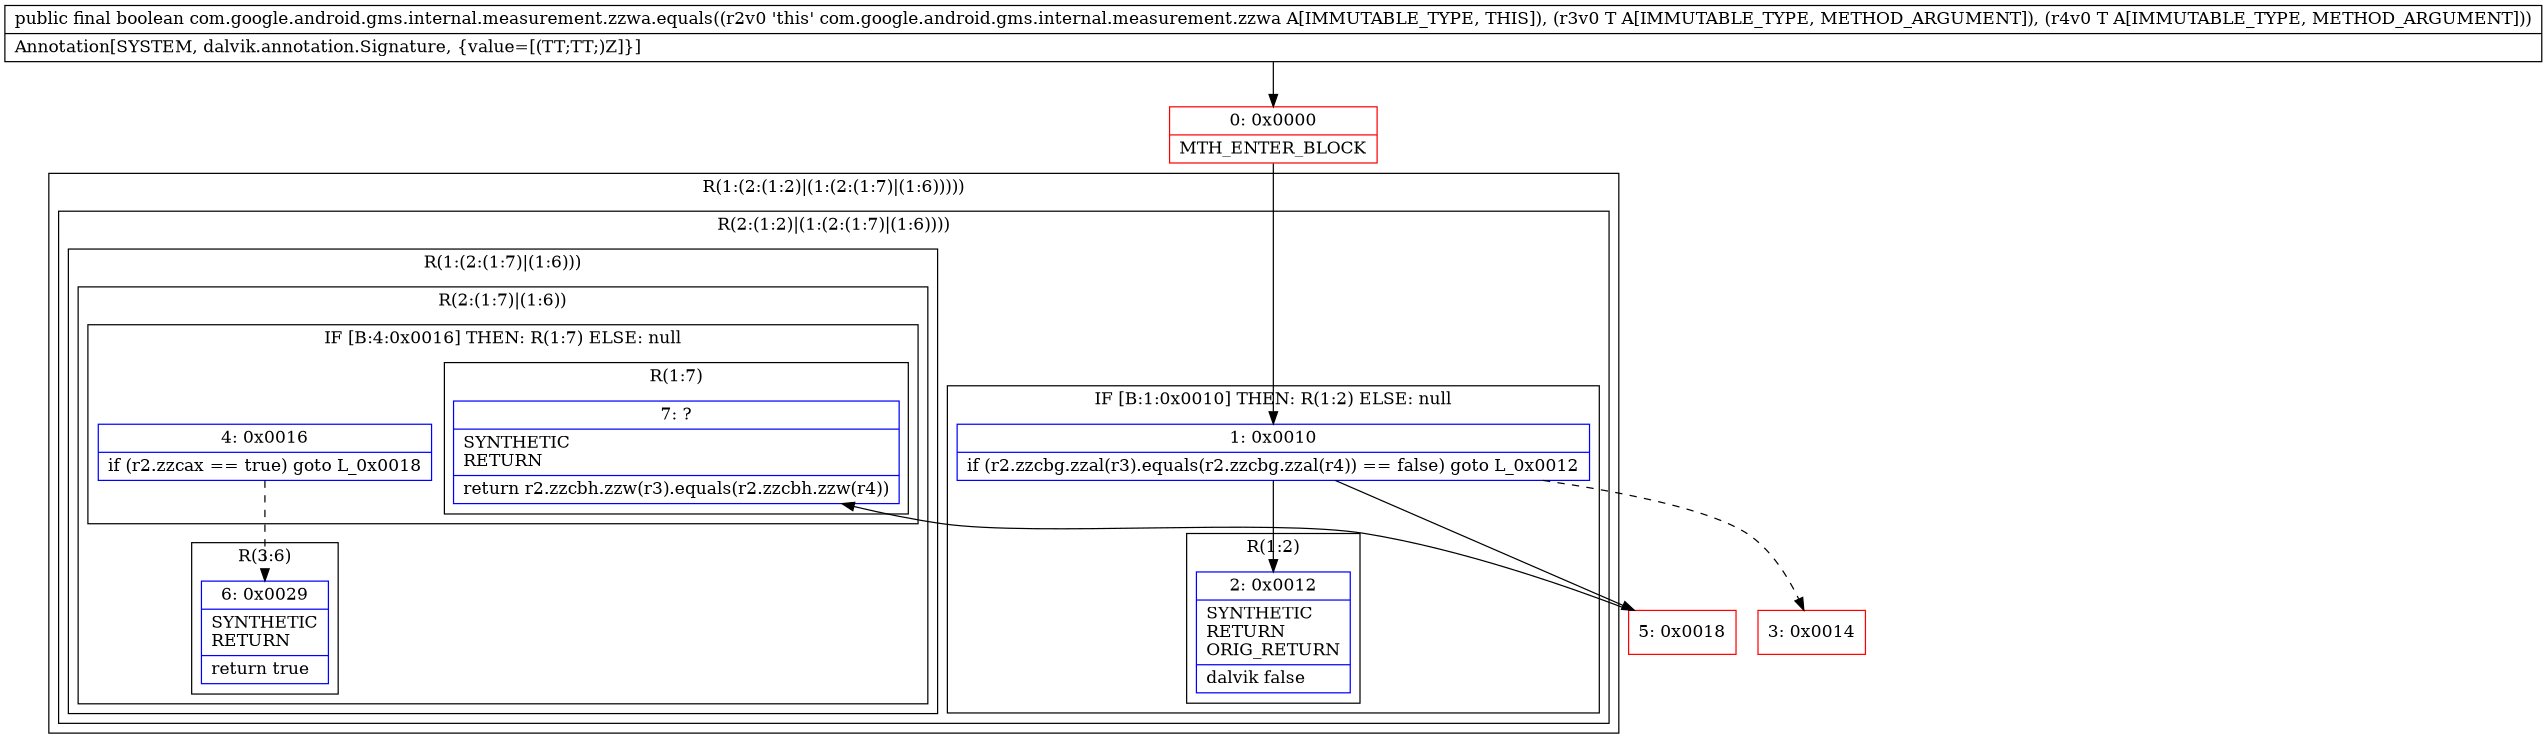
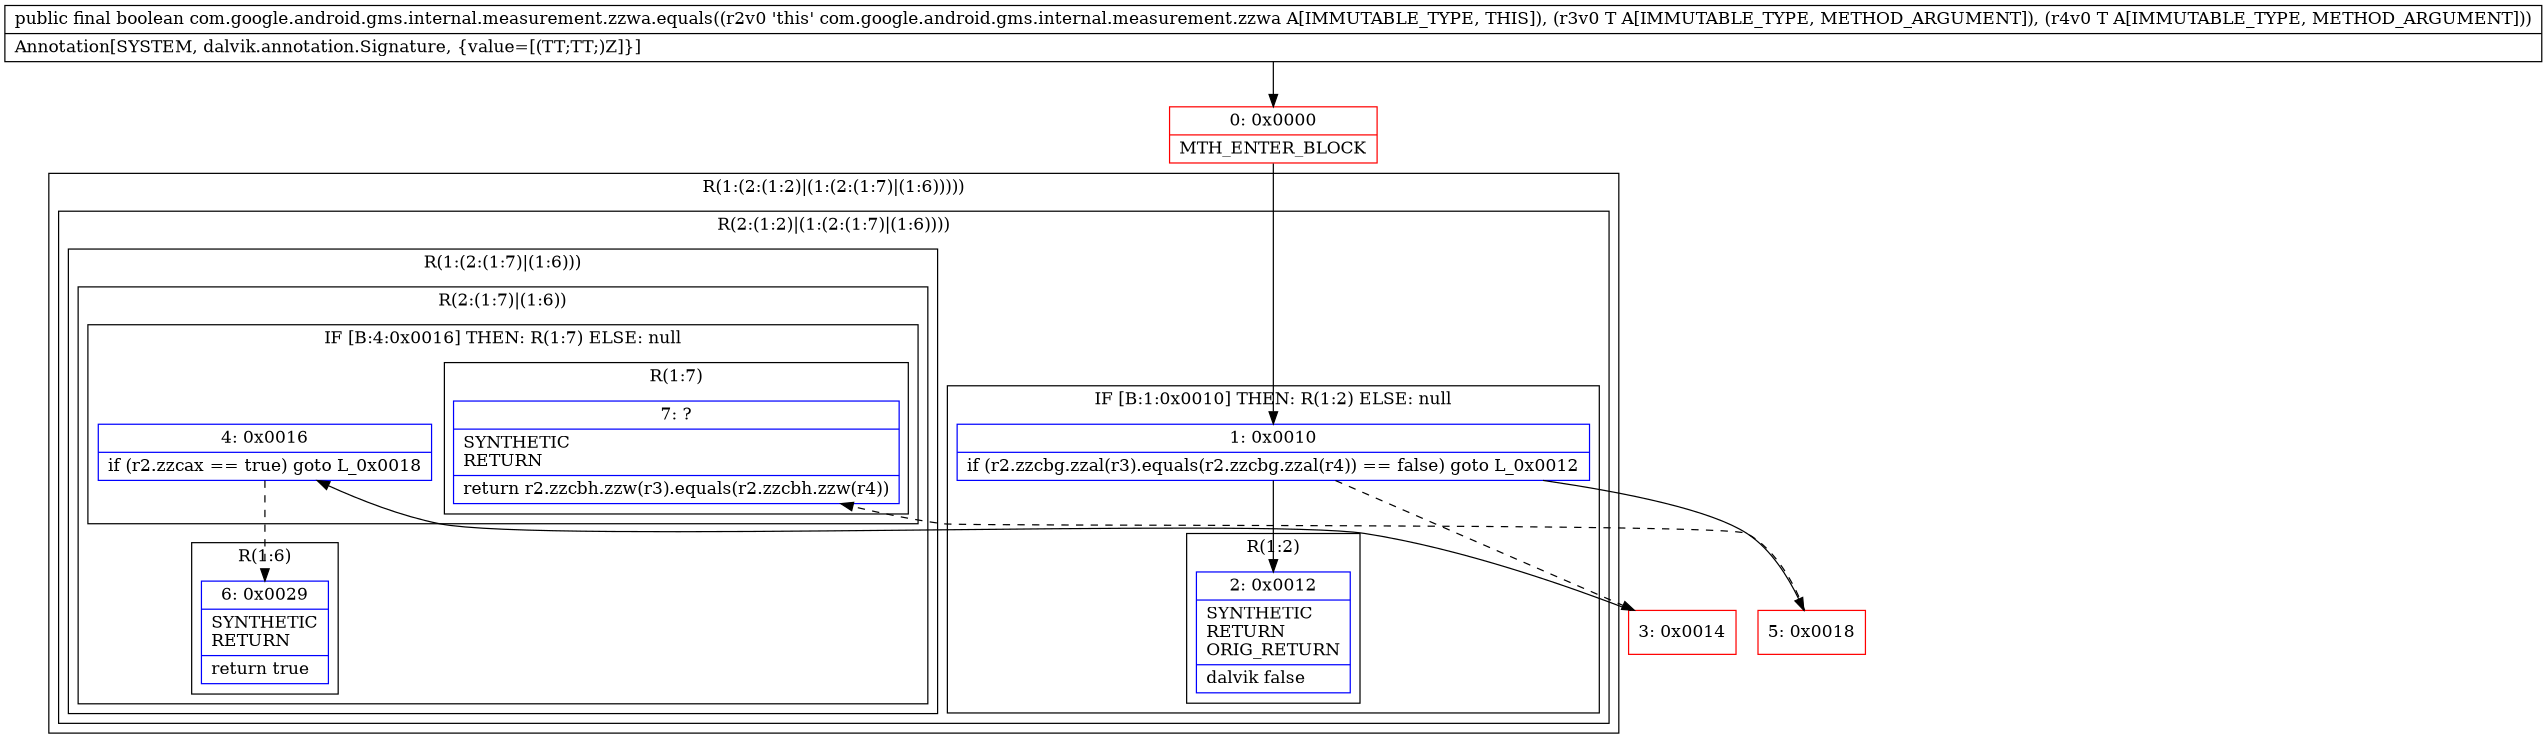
(1168, 528) -> (1373, 526)
none -> (784, 531)
(265, 557) -> (265, 557)
